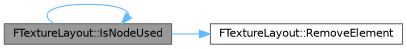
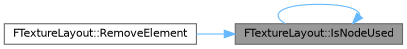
(186, 34) -> (210, 34)
